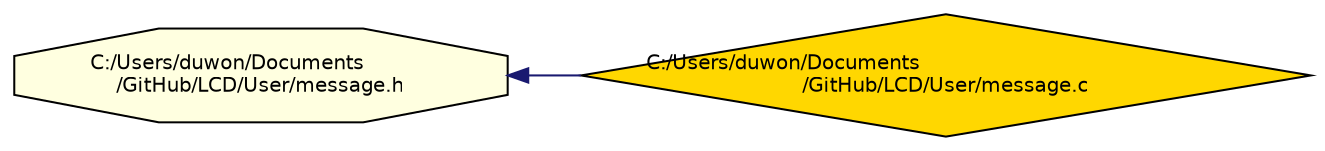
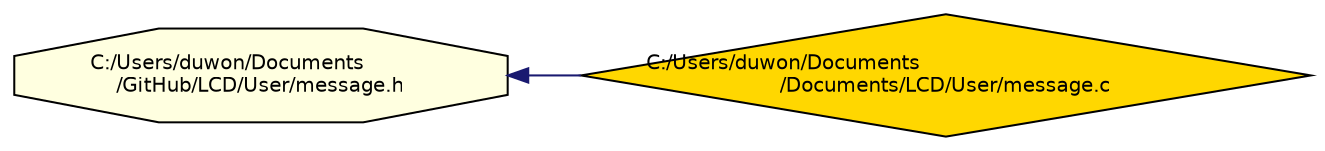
(946, 75) -> (946, 75)
